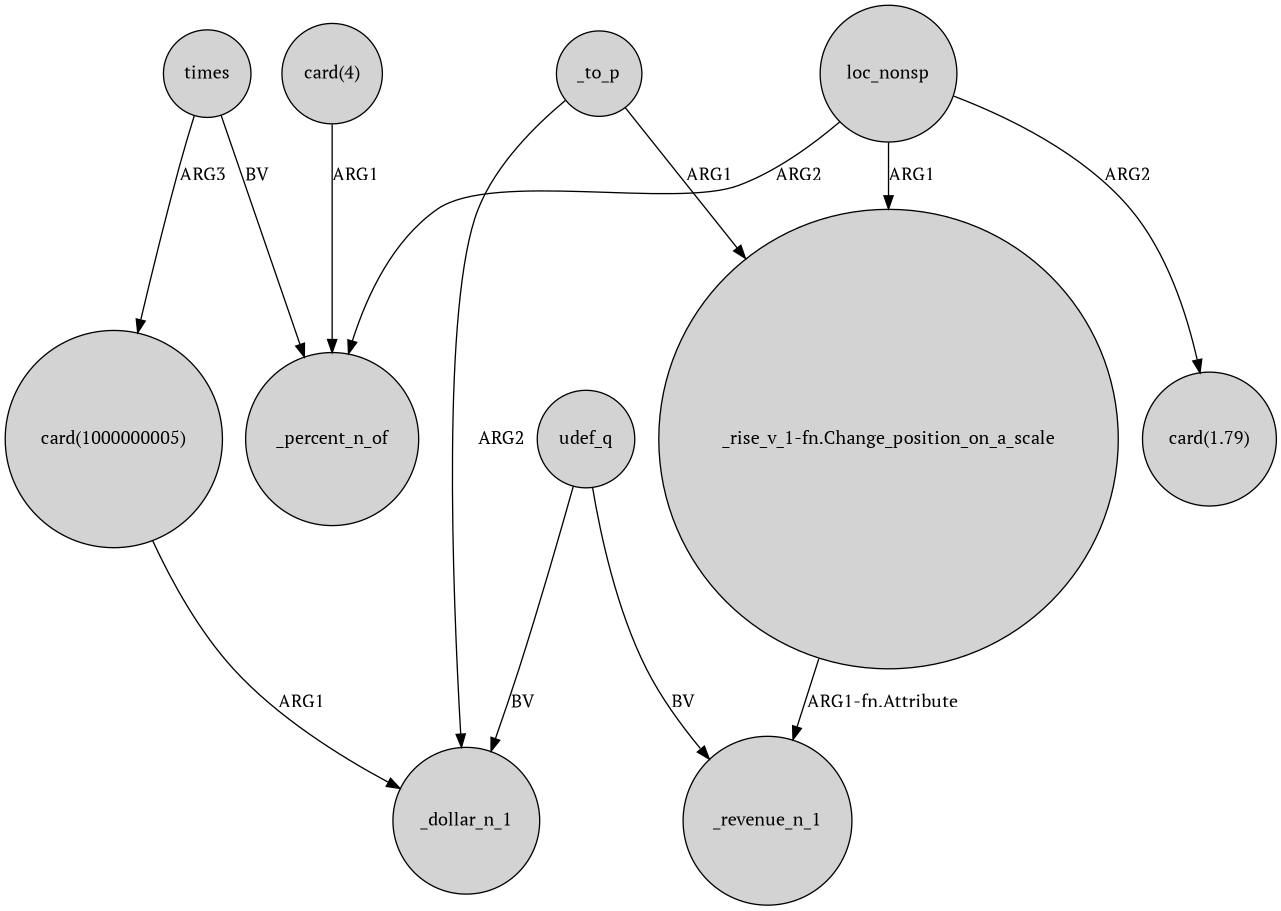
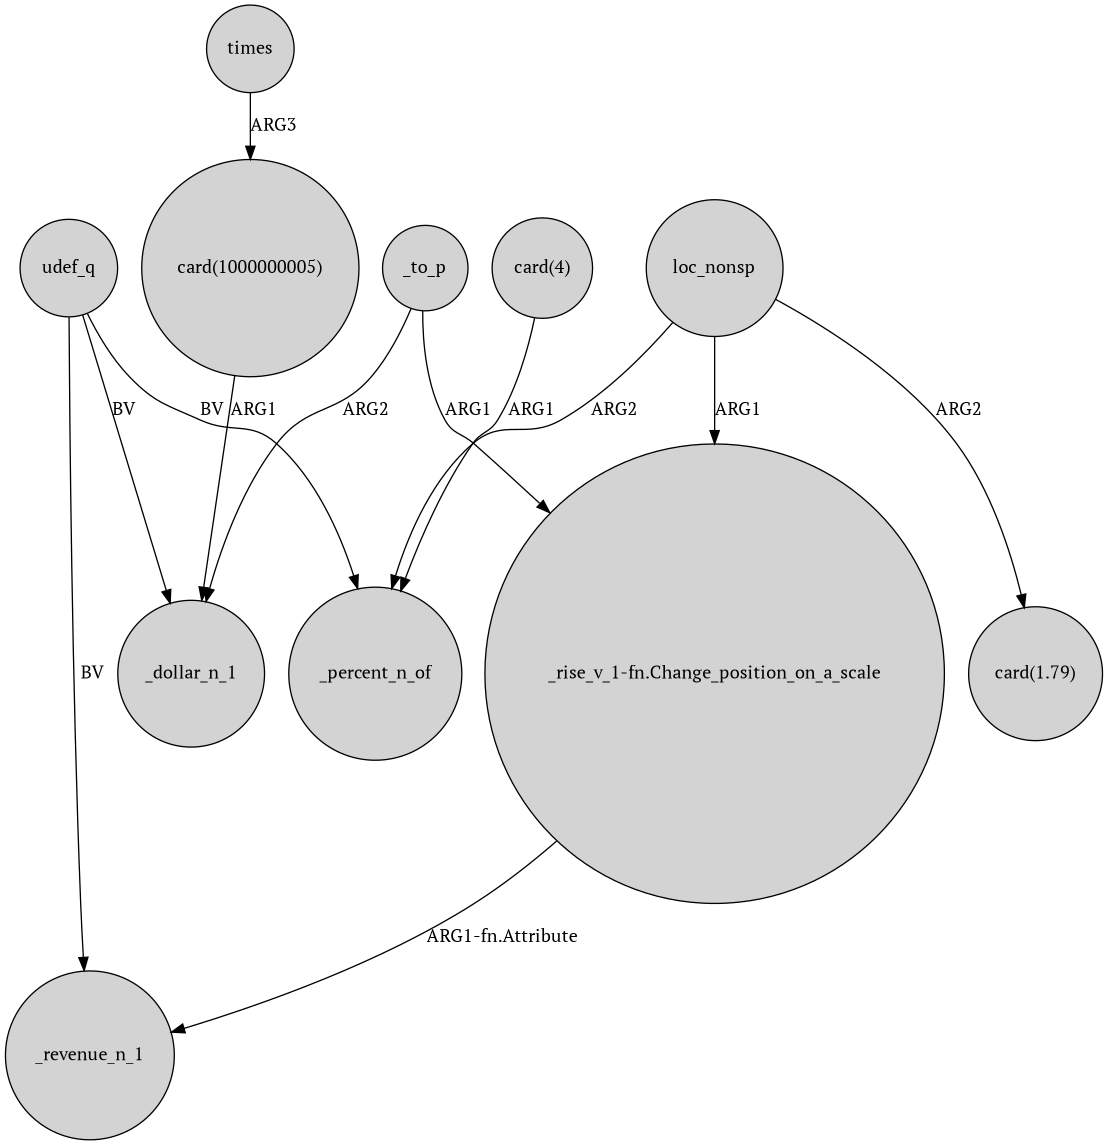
(261, 230) -> (237, 428)
